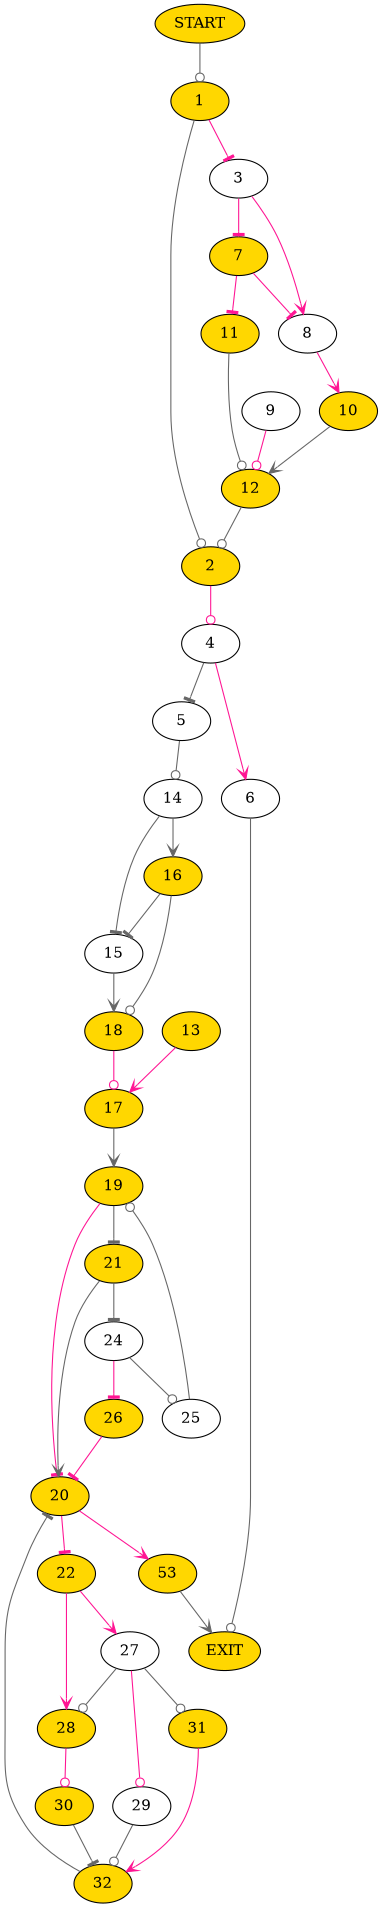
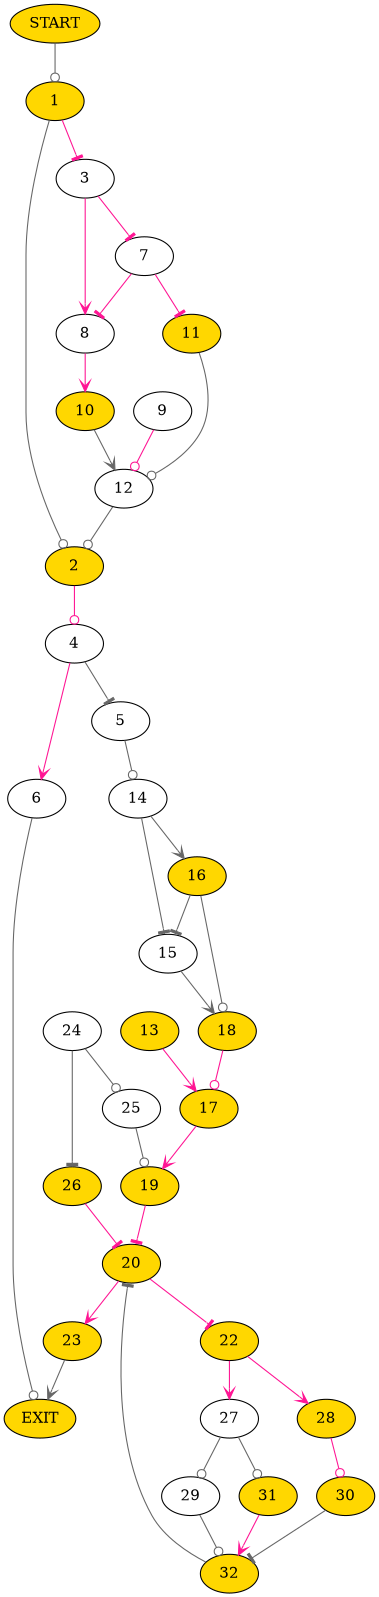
(239, 256) -> (144, 256)
(251, 489) -> (124, 489)
(114, 1142) -> (183, 1143)
(114, 1264) -> none
(114, 1377) -> (72, 1106)
(168, 1574) -> (72, 1341)
(101, 1687) -> none
(136, 1724) -> (212, 1454)
